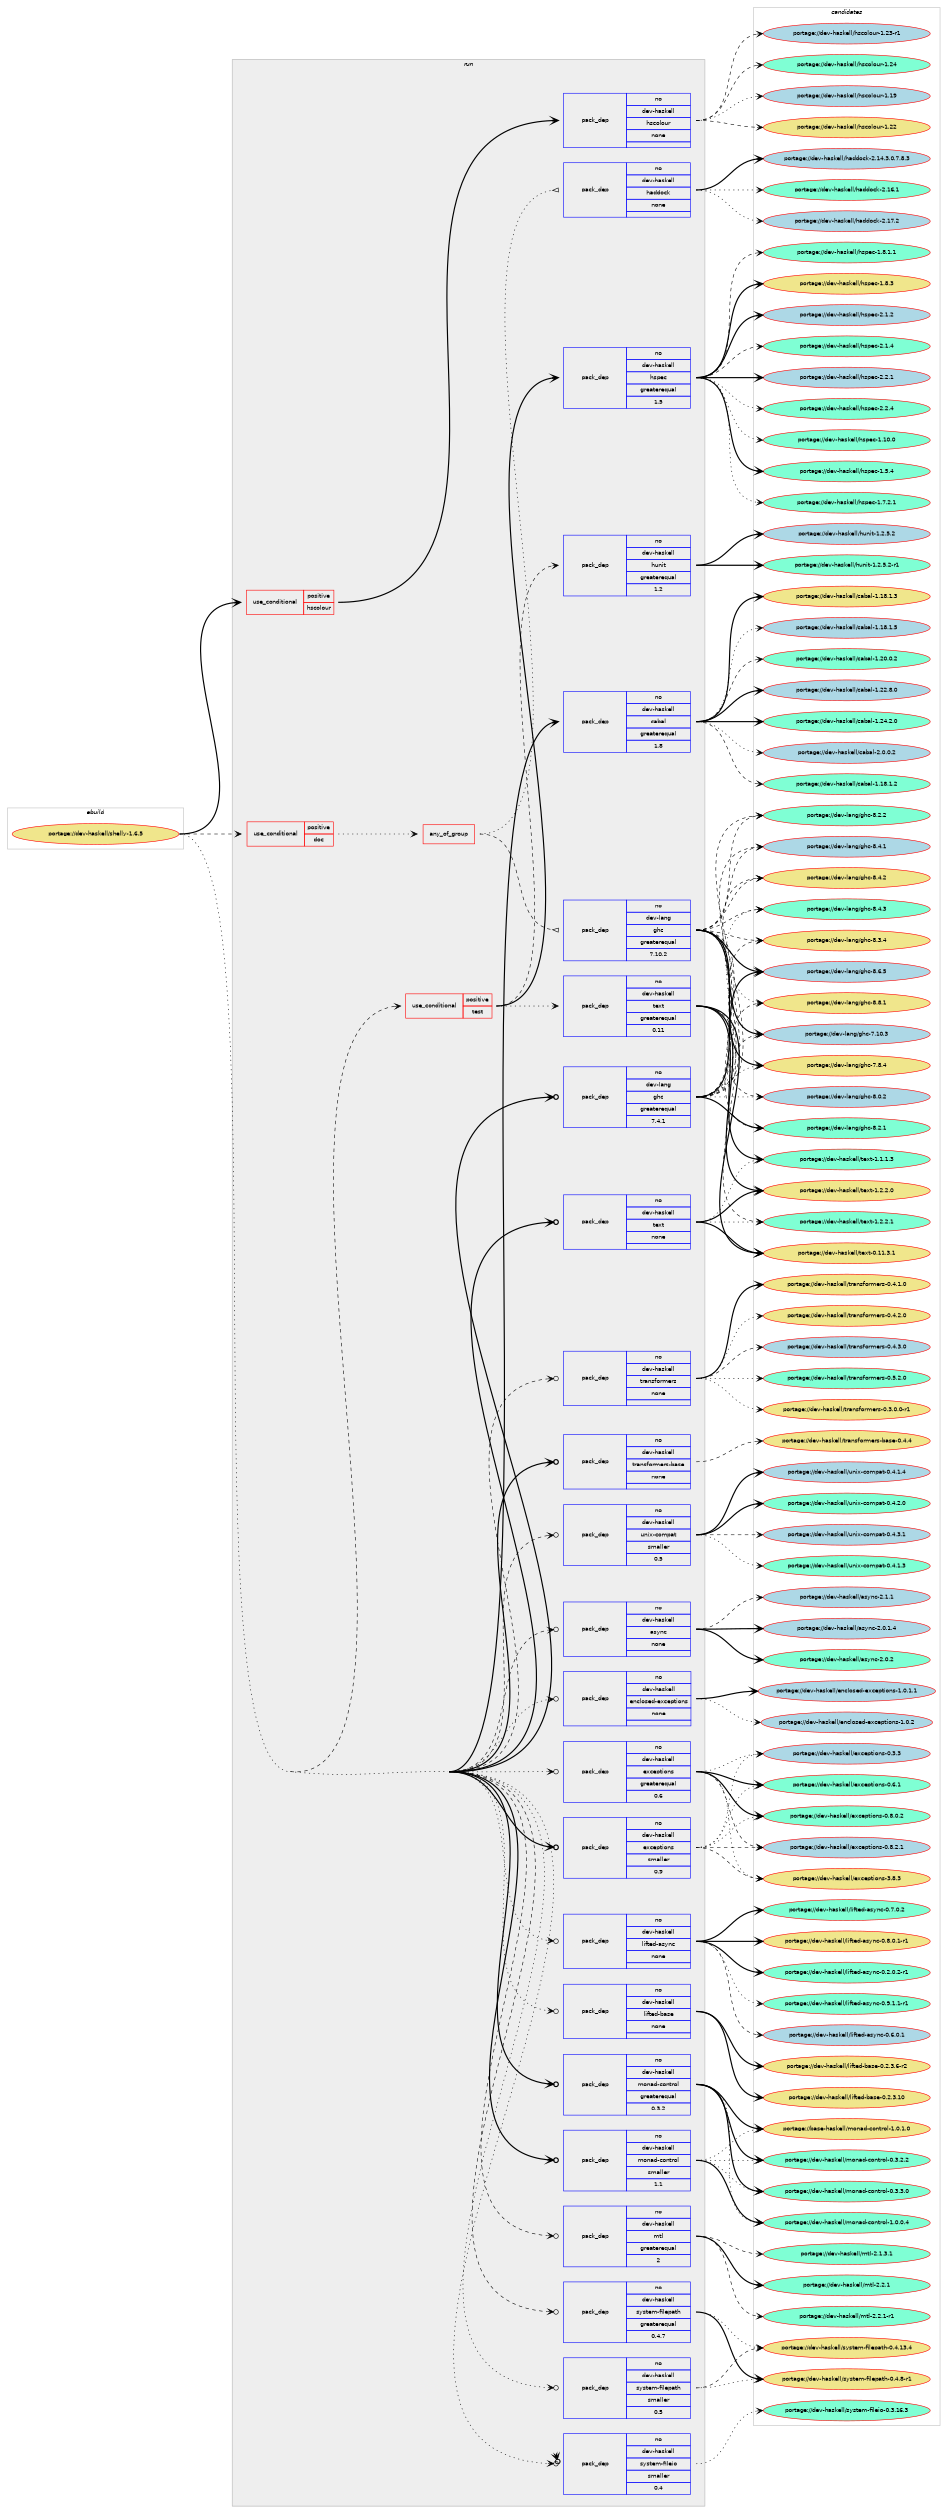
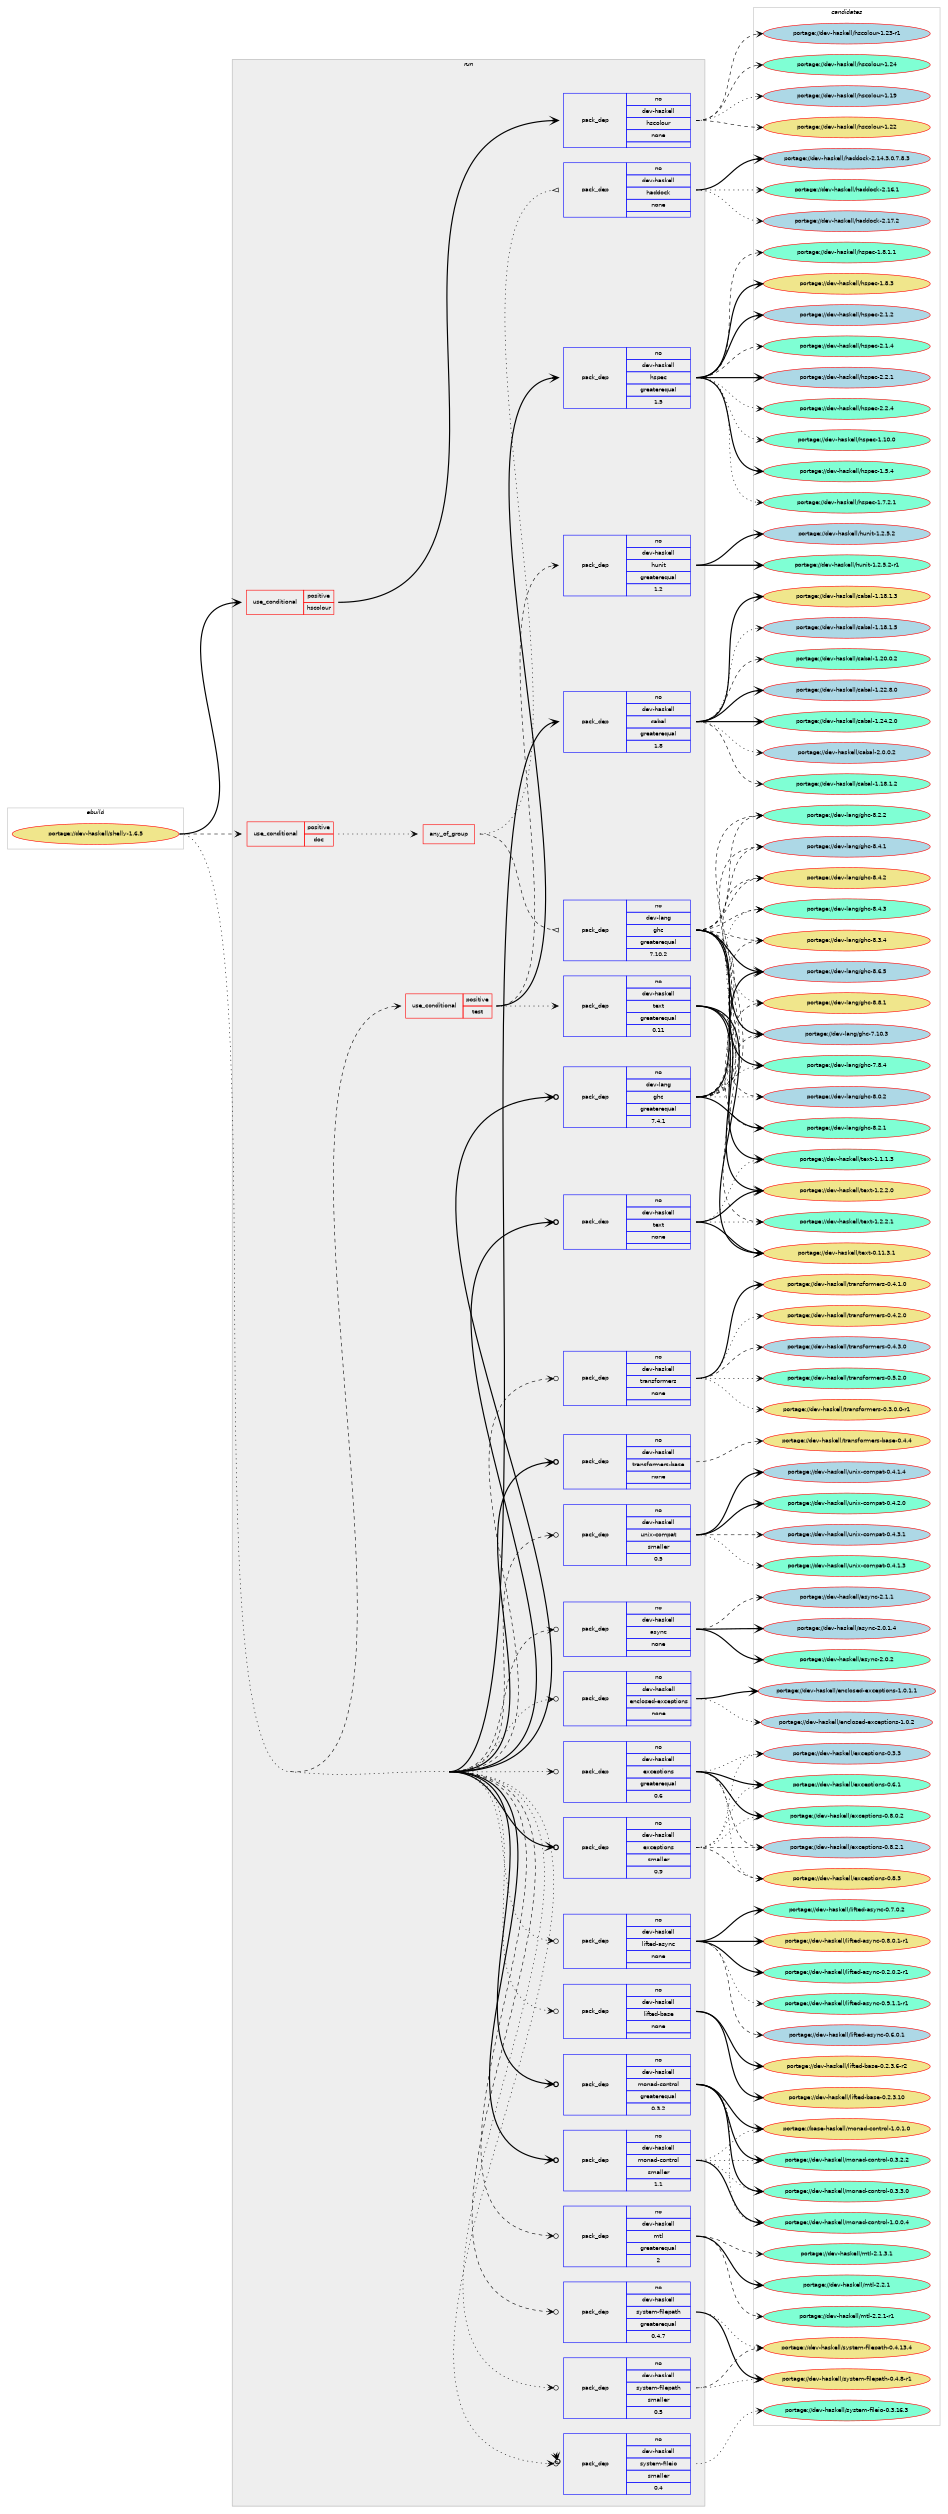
(847, 1066) -> (847, 1066)
(847, 1879) -> (847, 1879)
